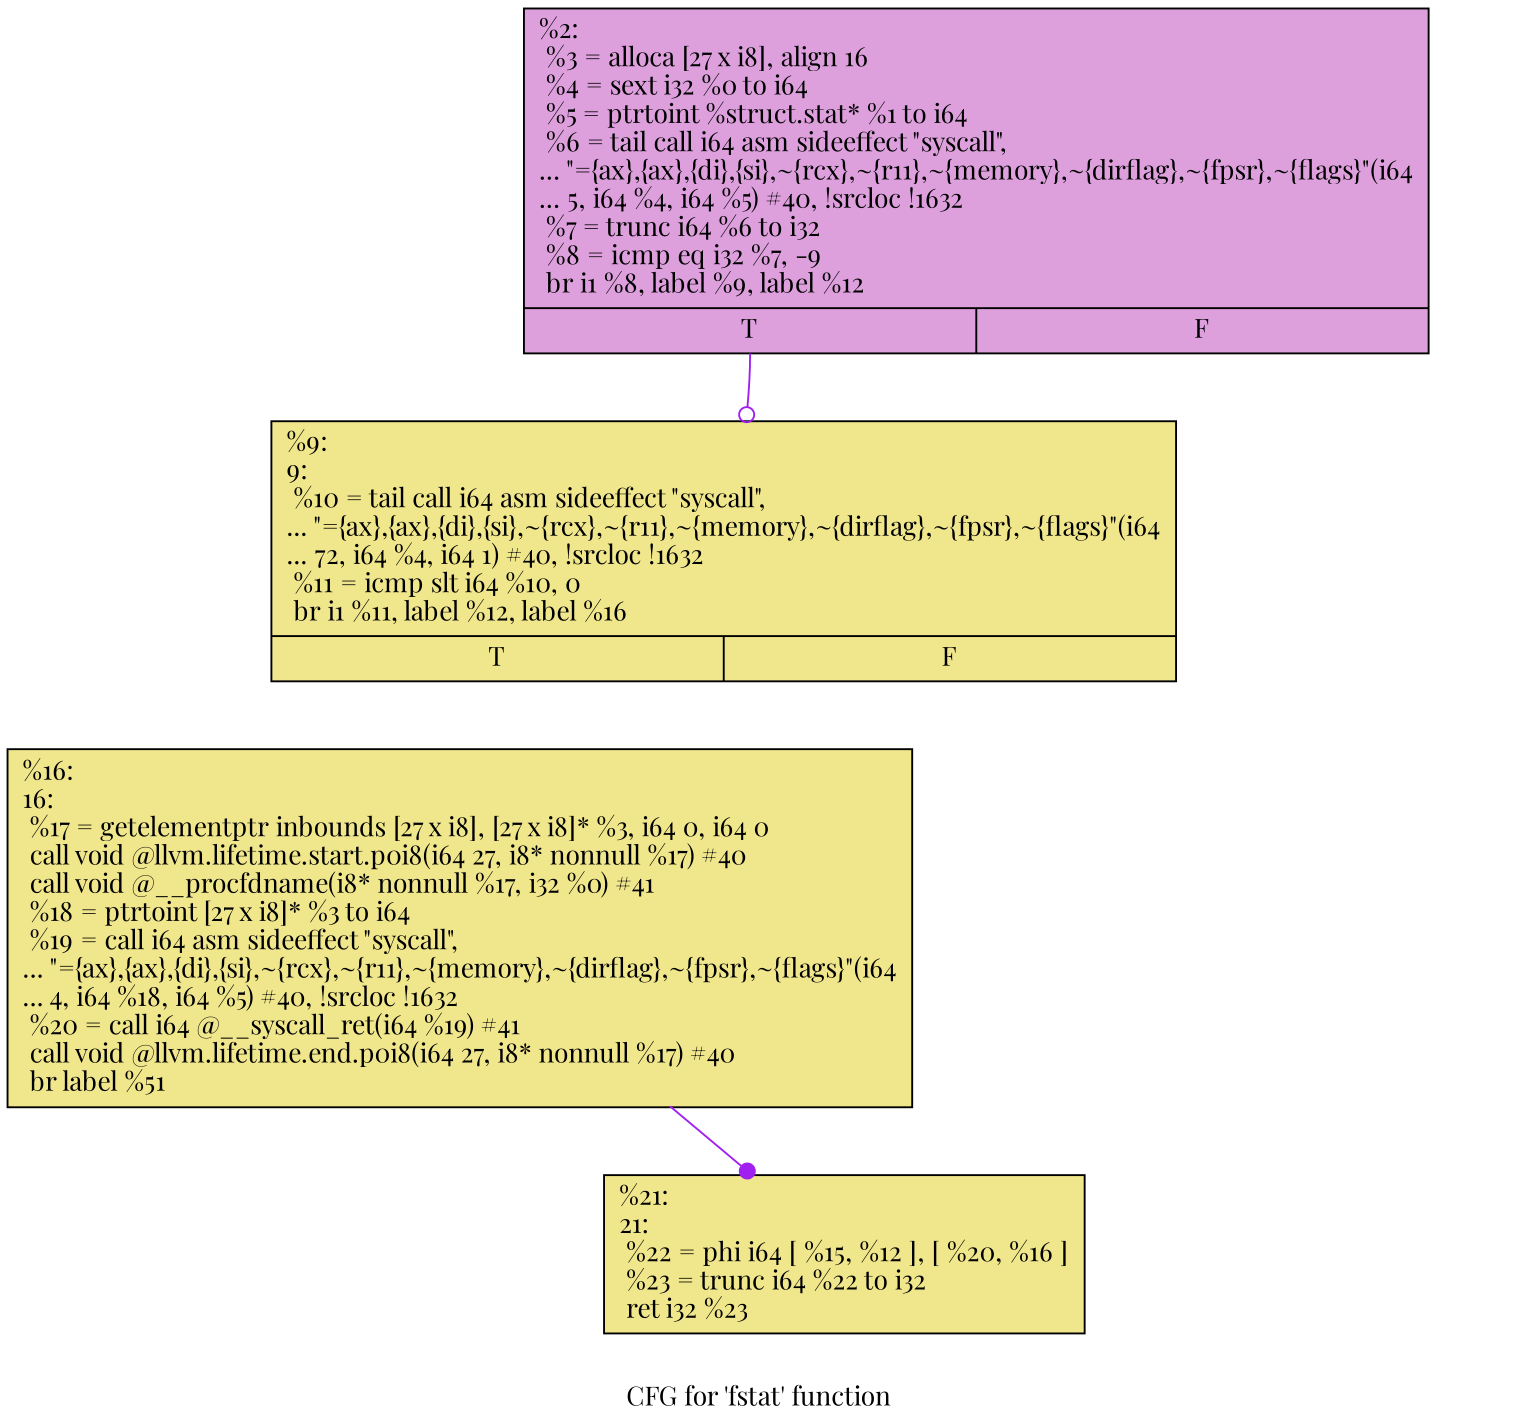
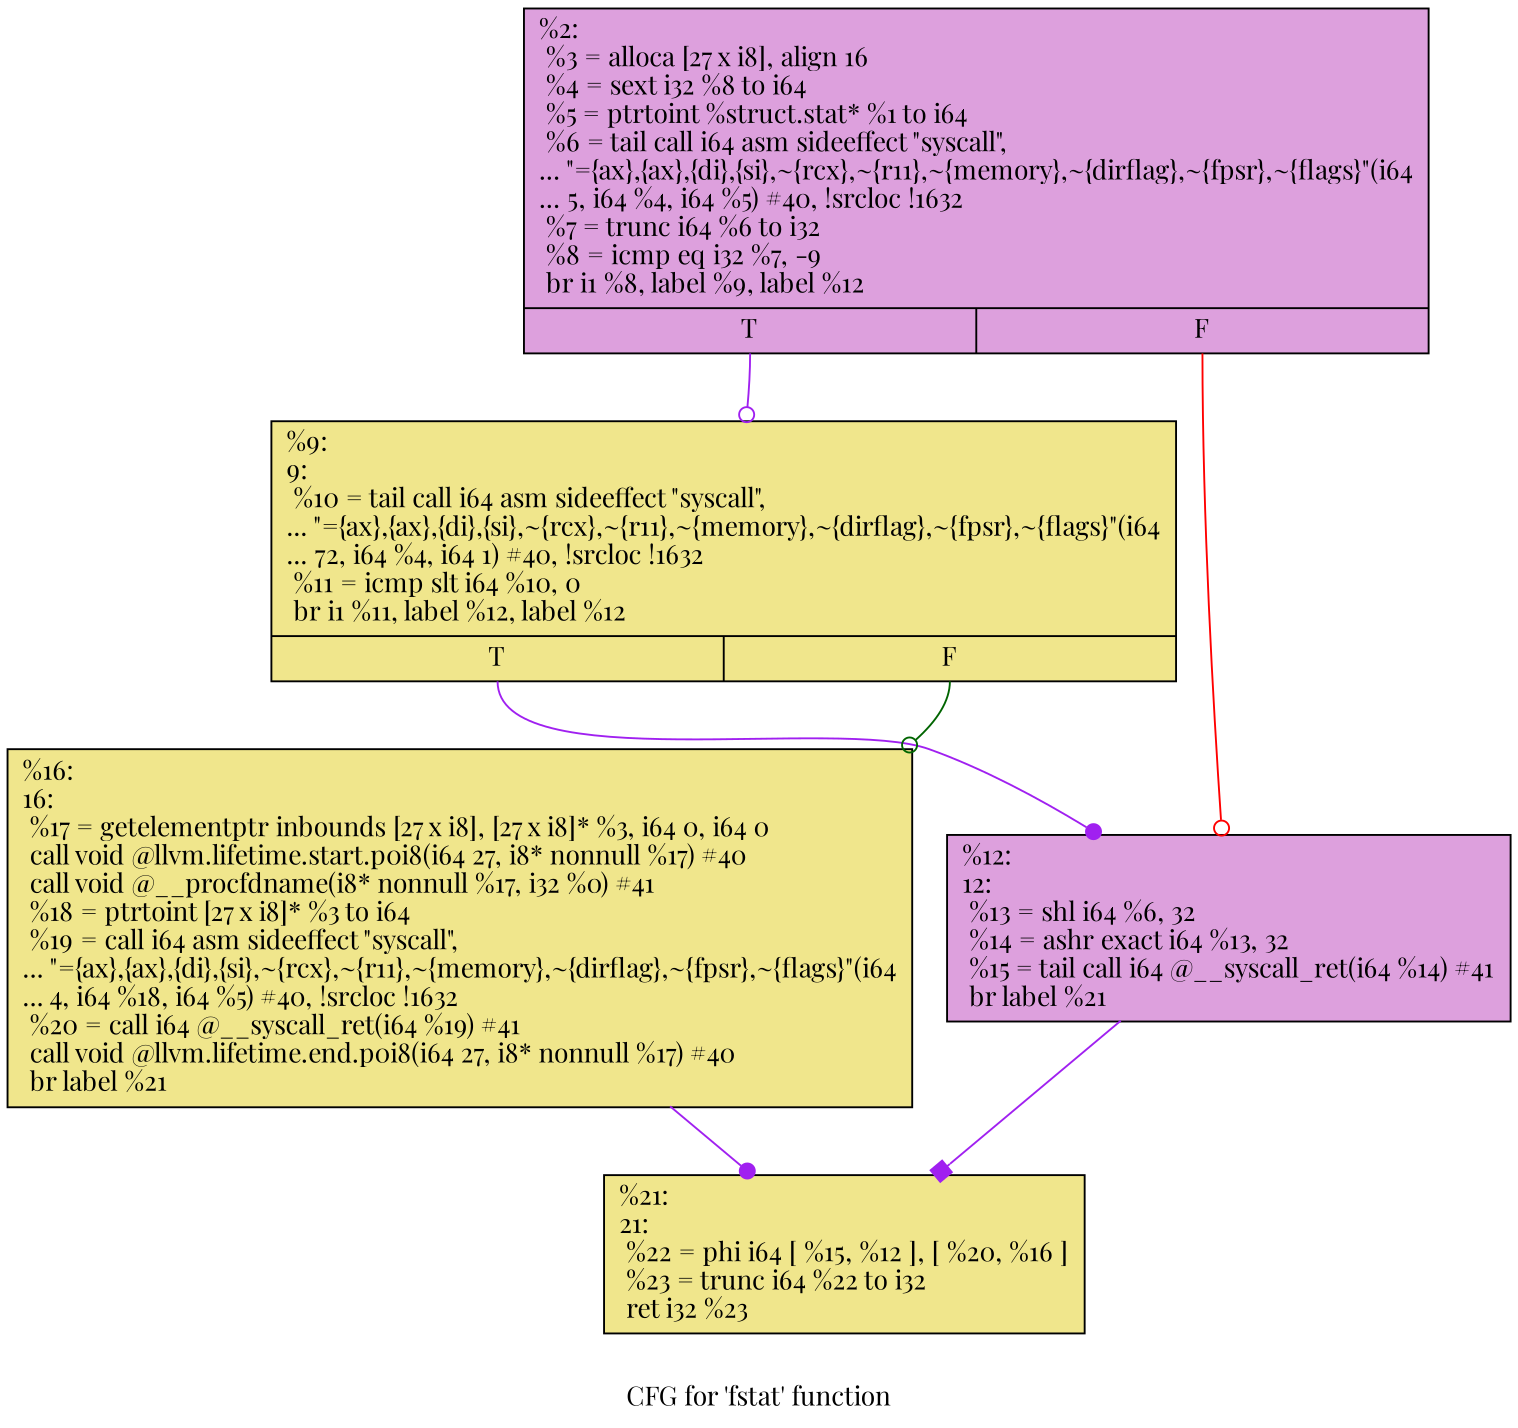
(674, 87) -> (673, 87)
(457, 613) -> (457, 613)
none -> (939, 714)
none -> (1229, 928)
(94, 1083) -> (95, 1083)
